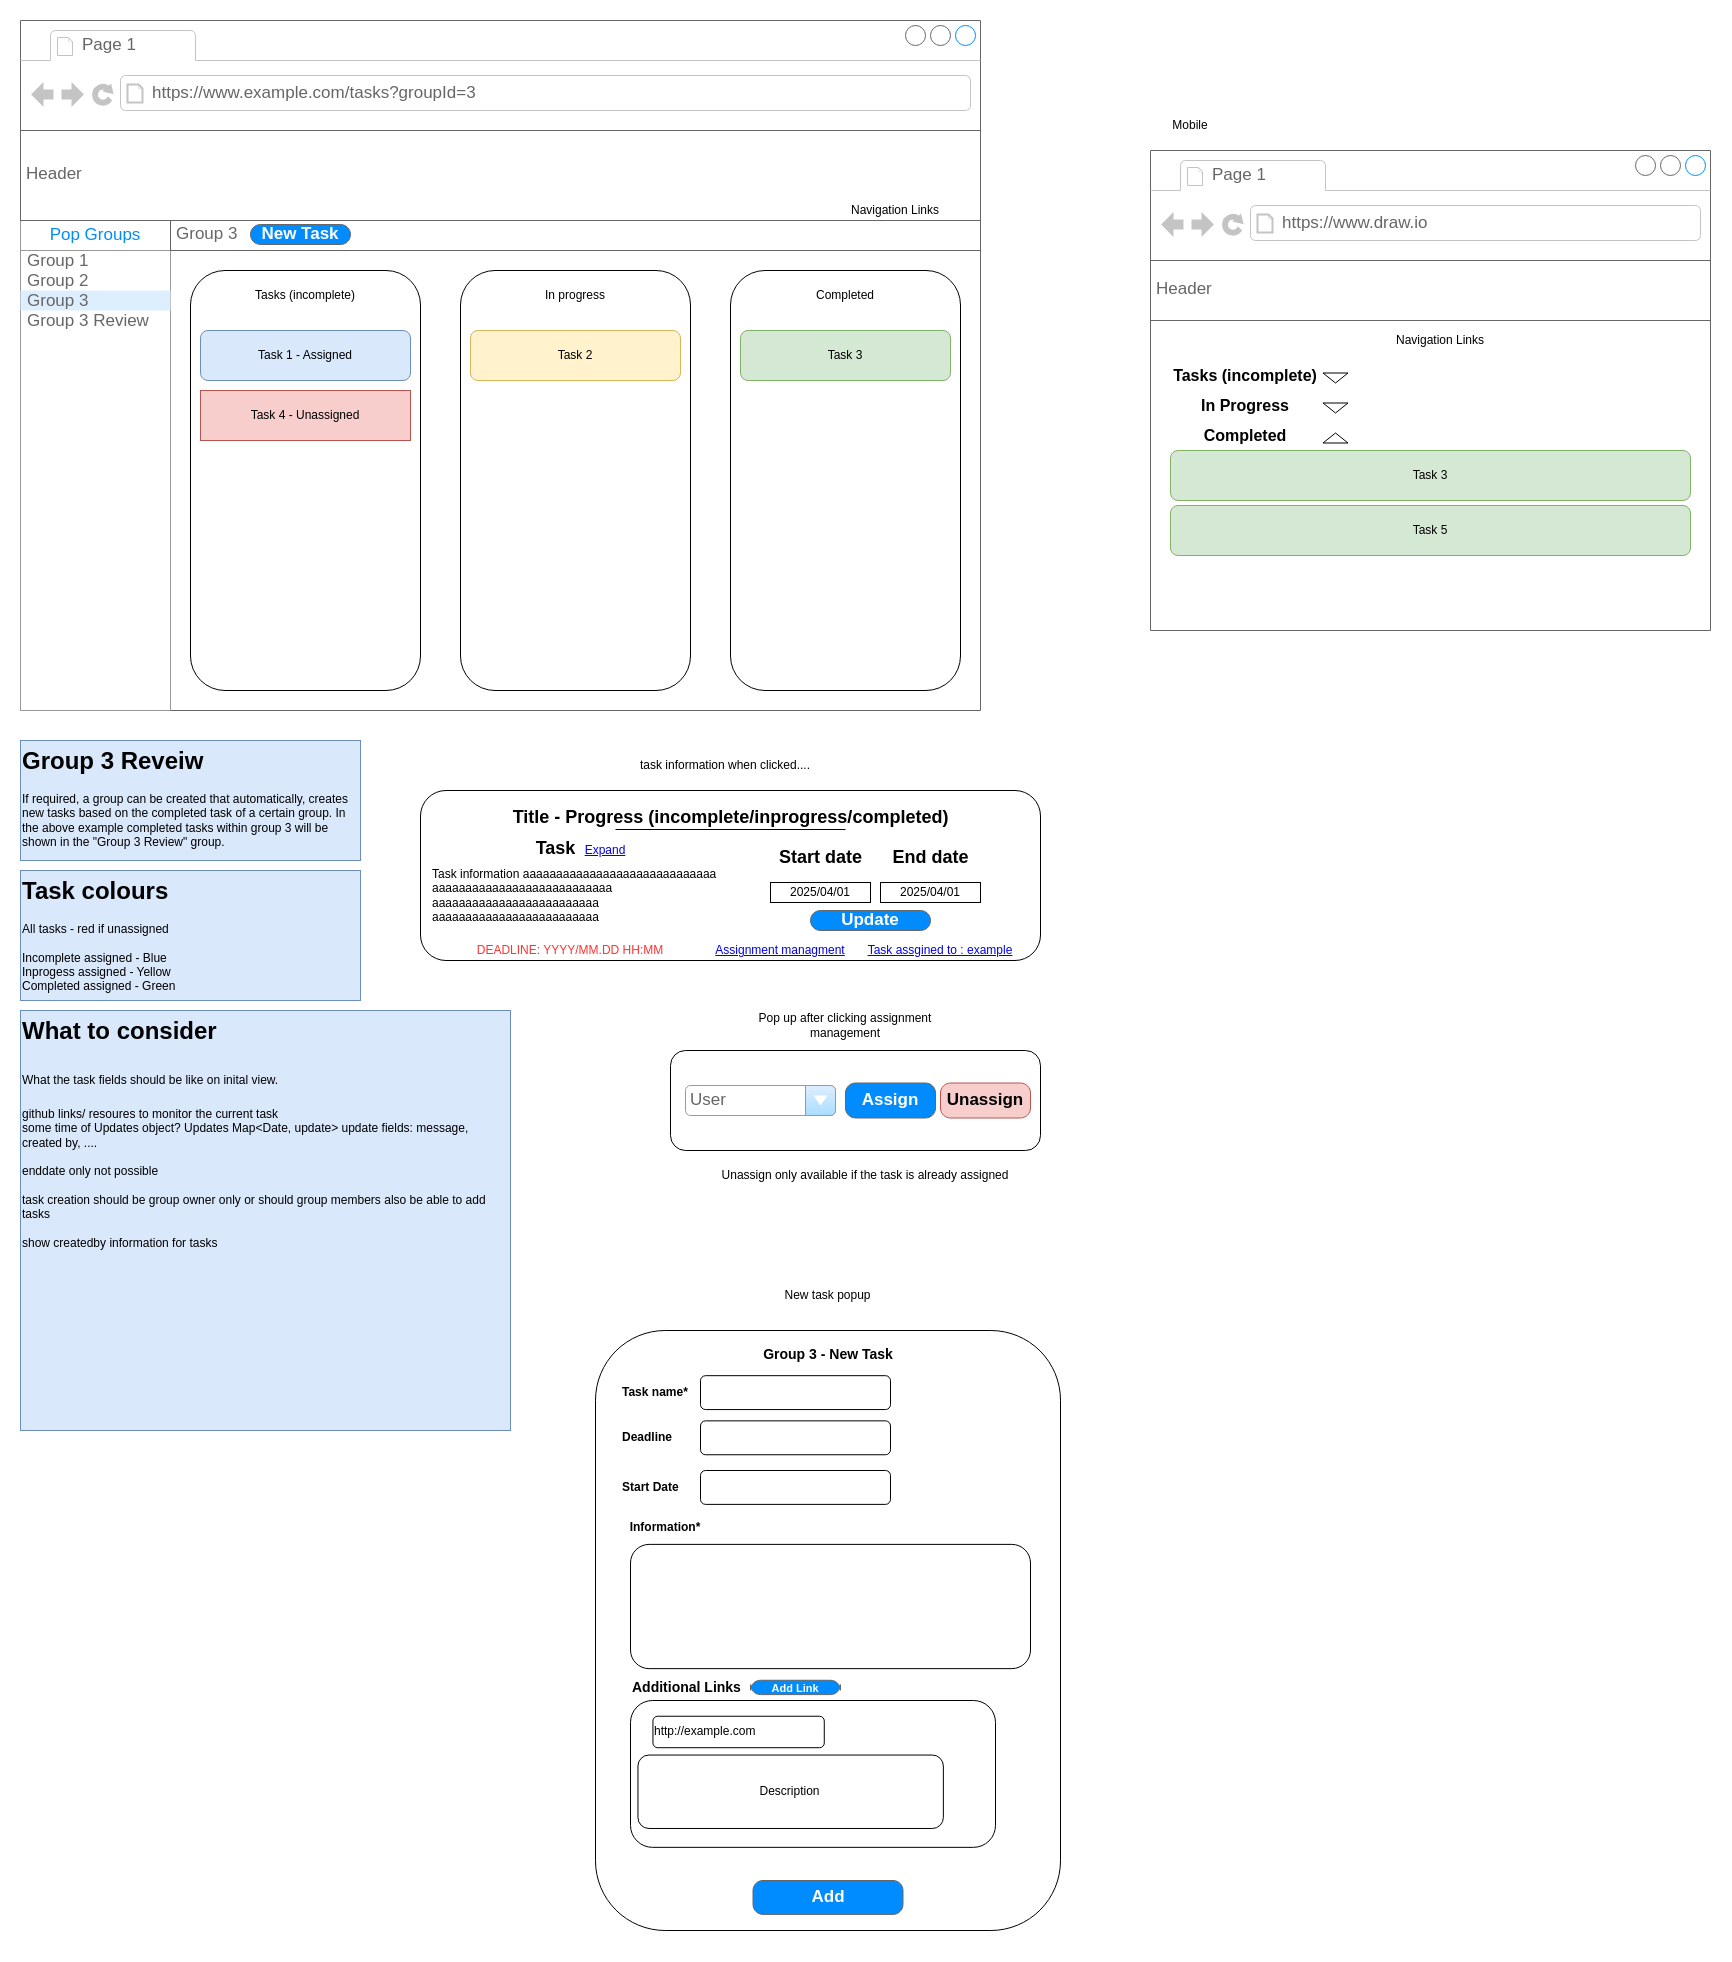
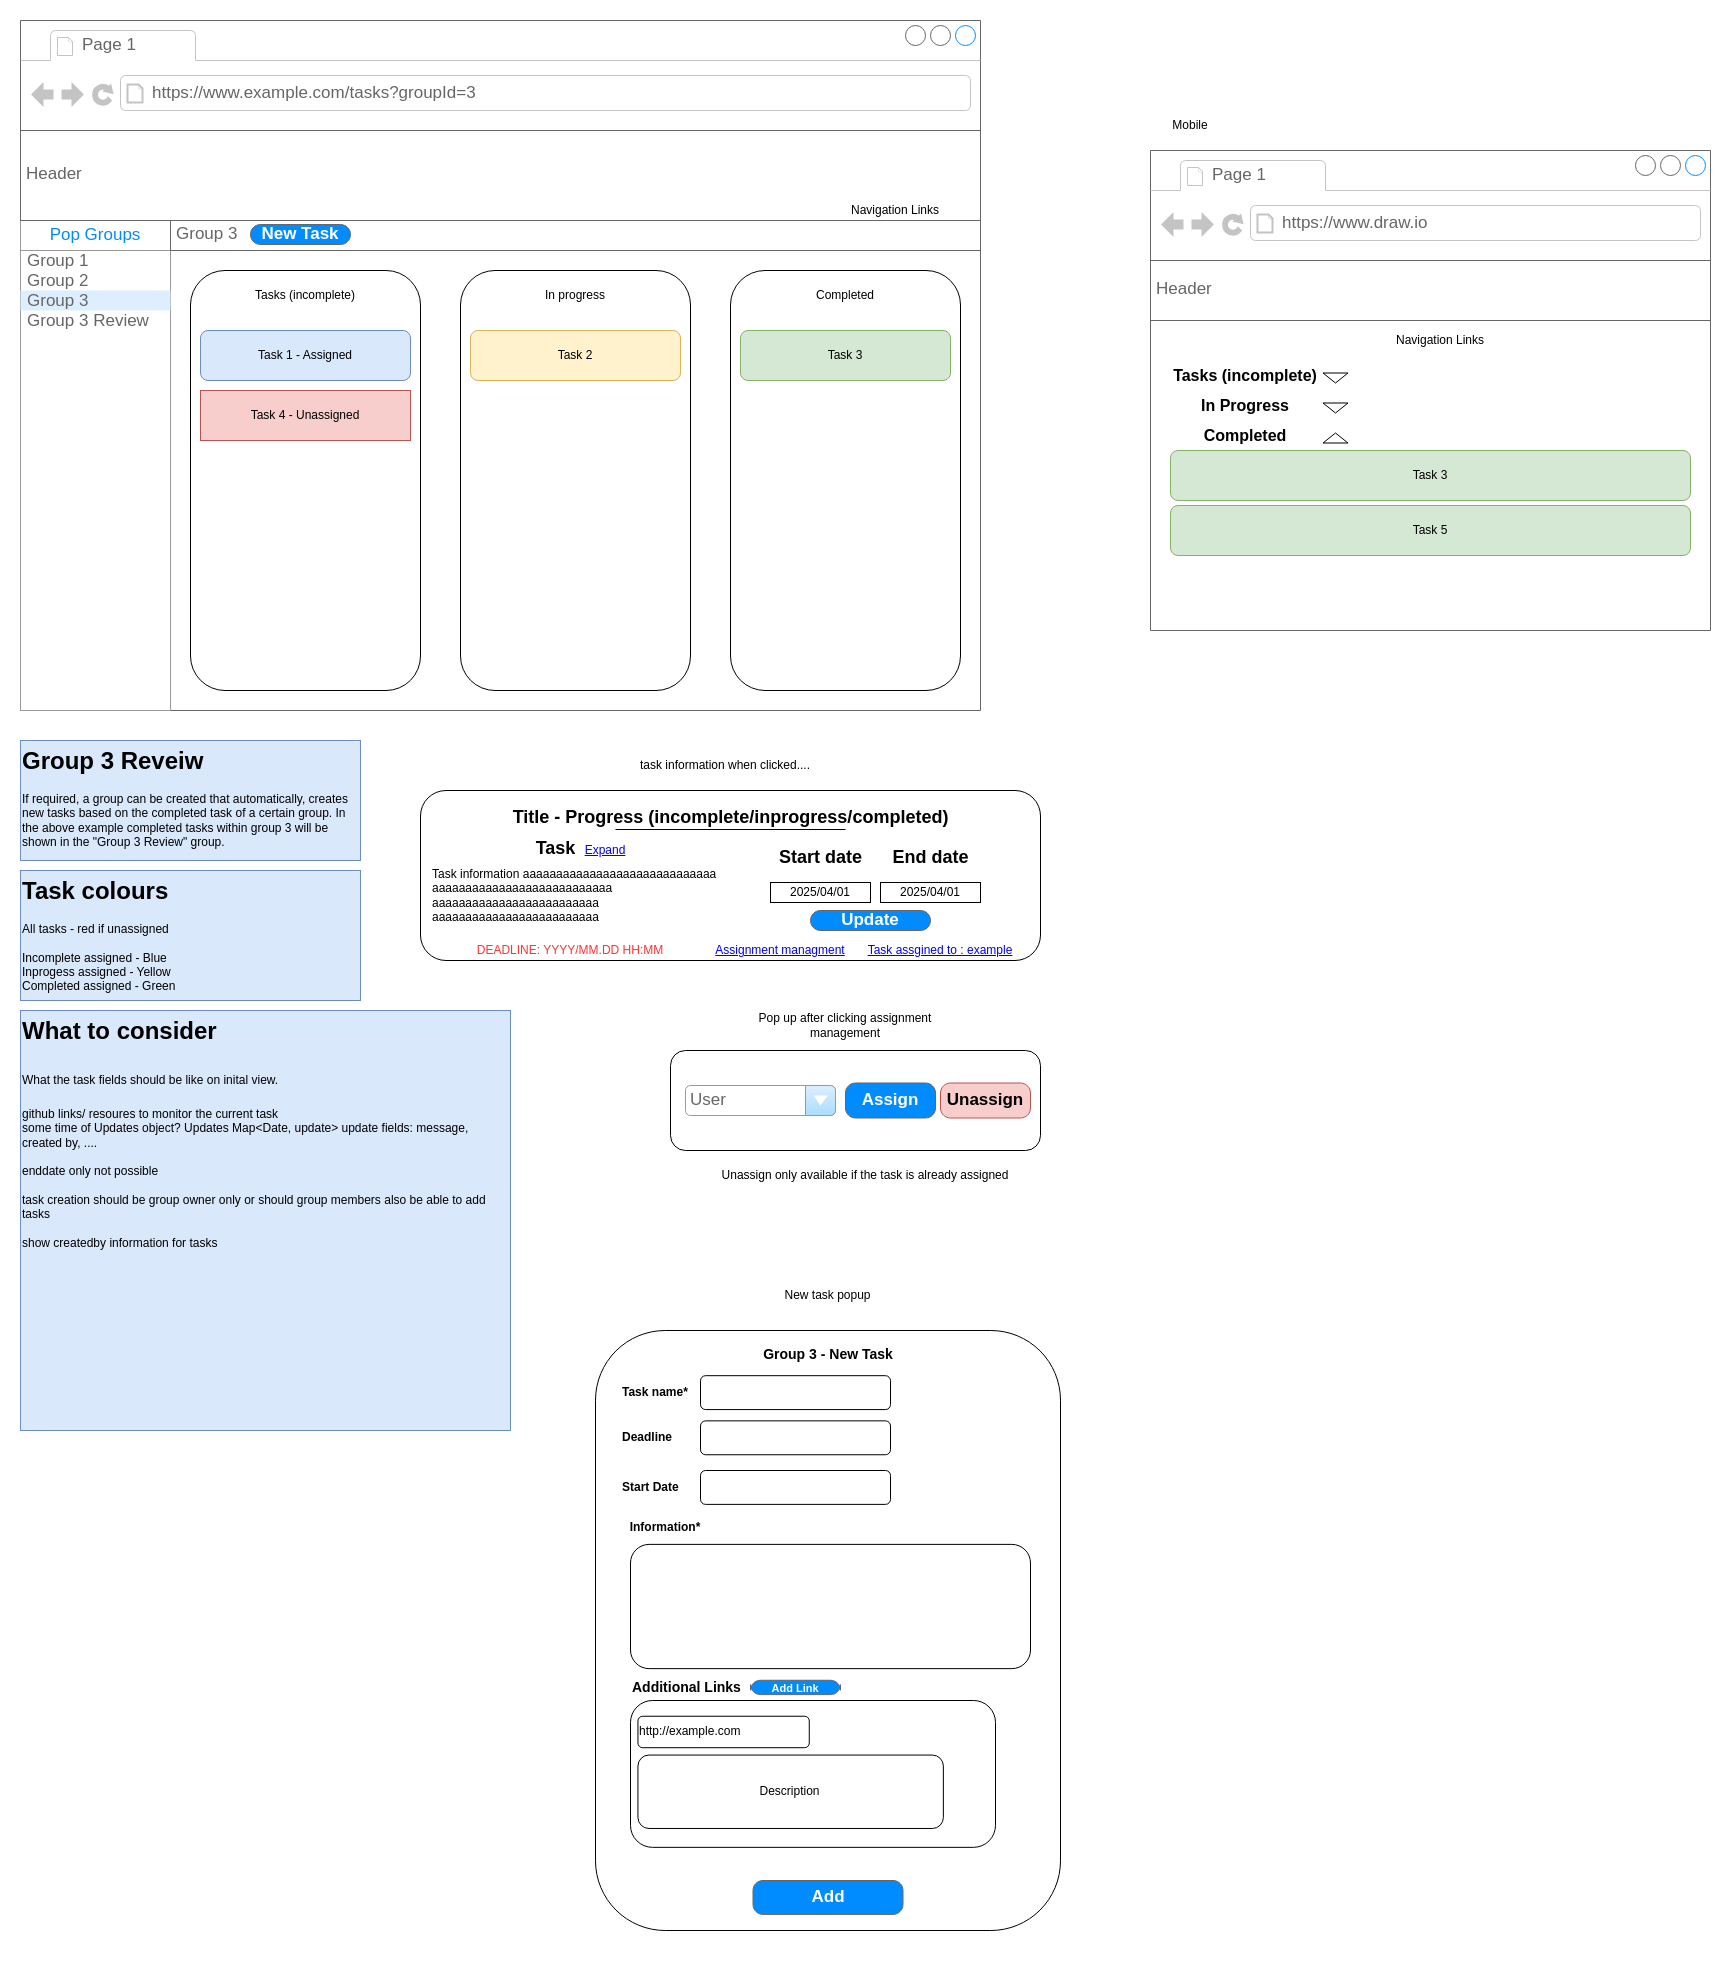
(739, 1732) -> (724, 1732)
